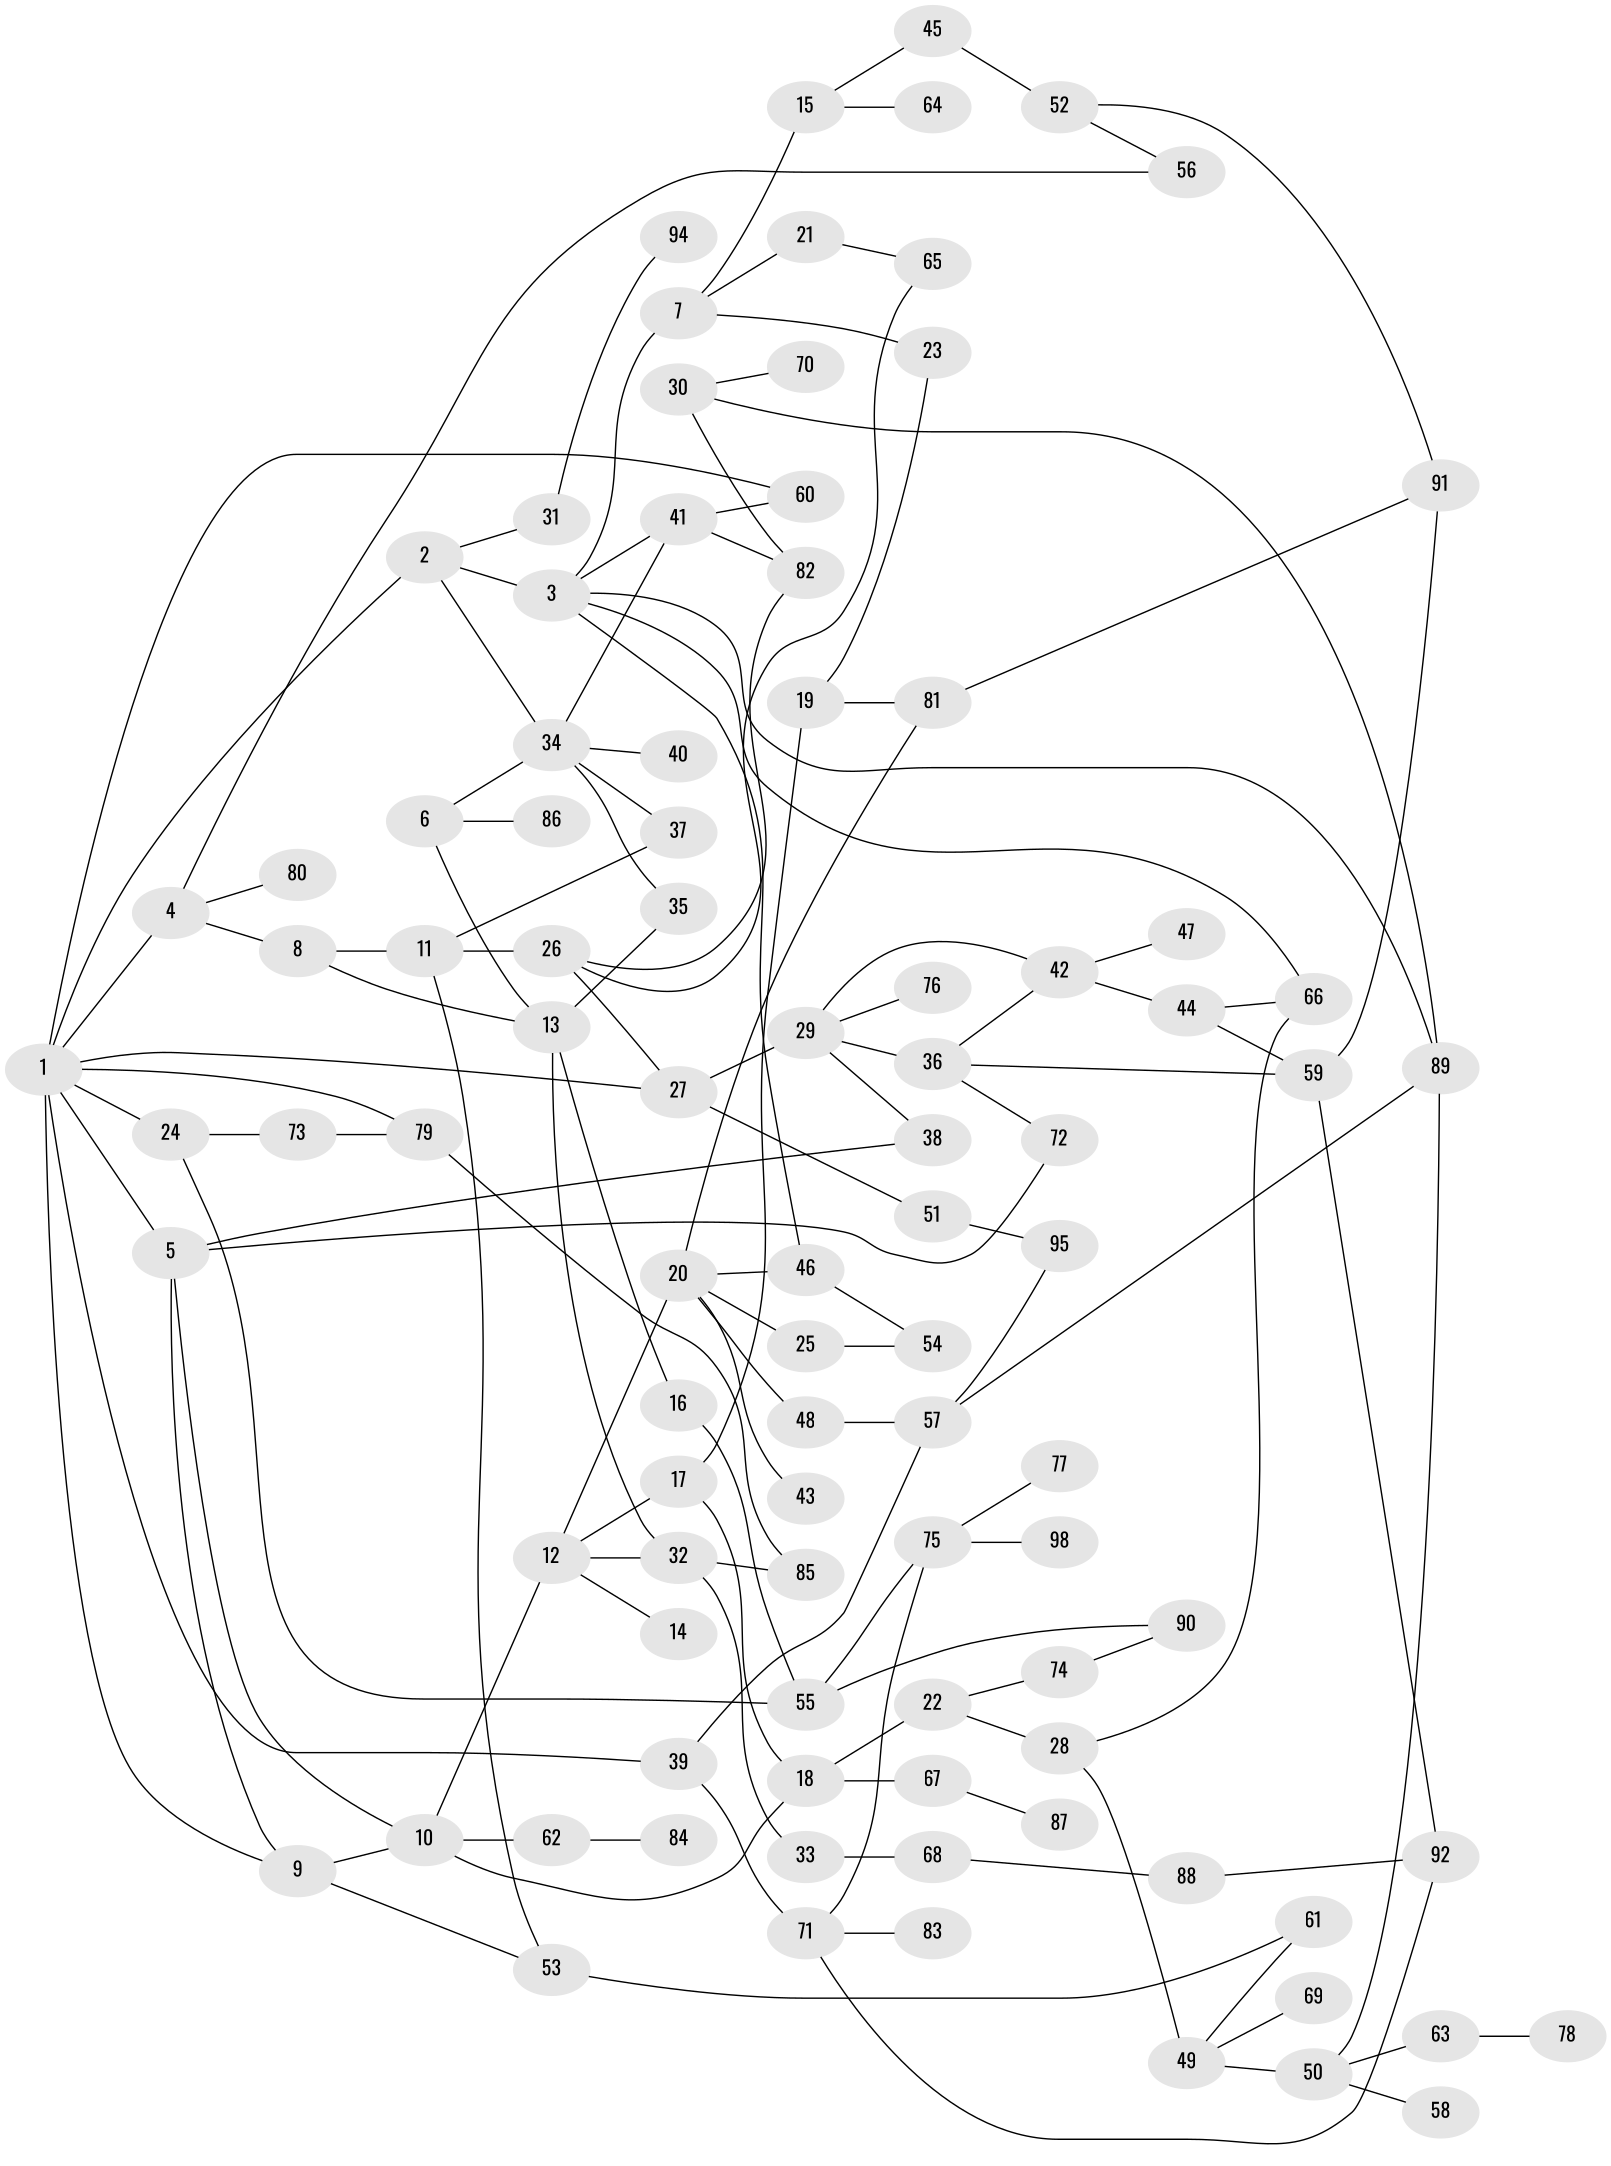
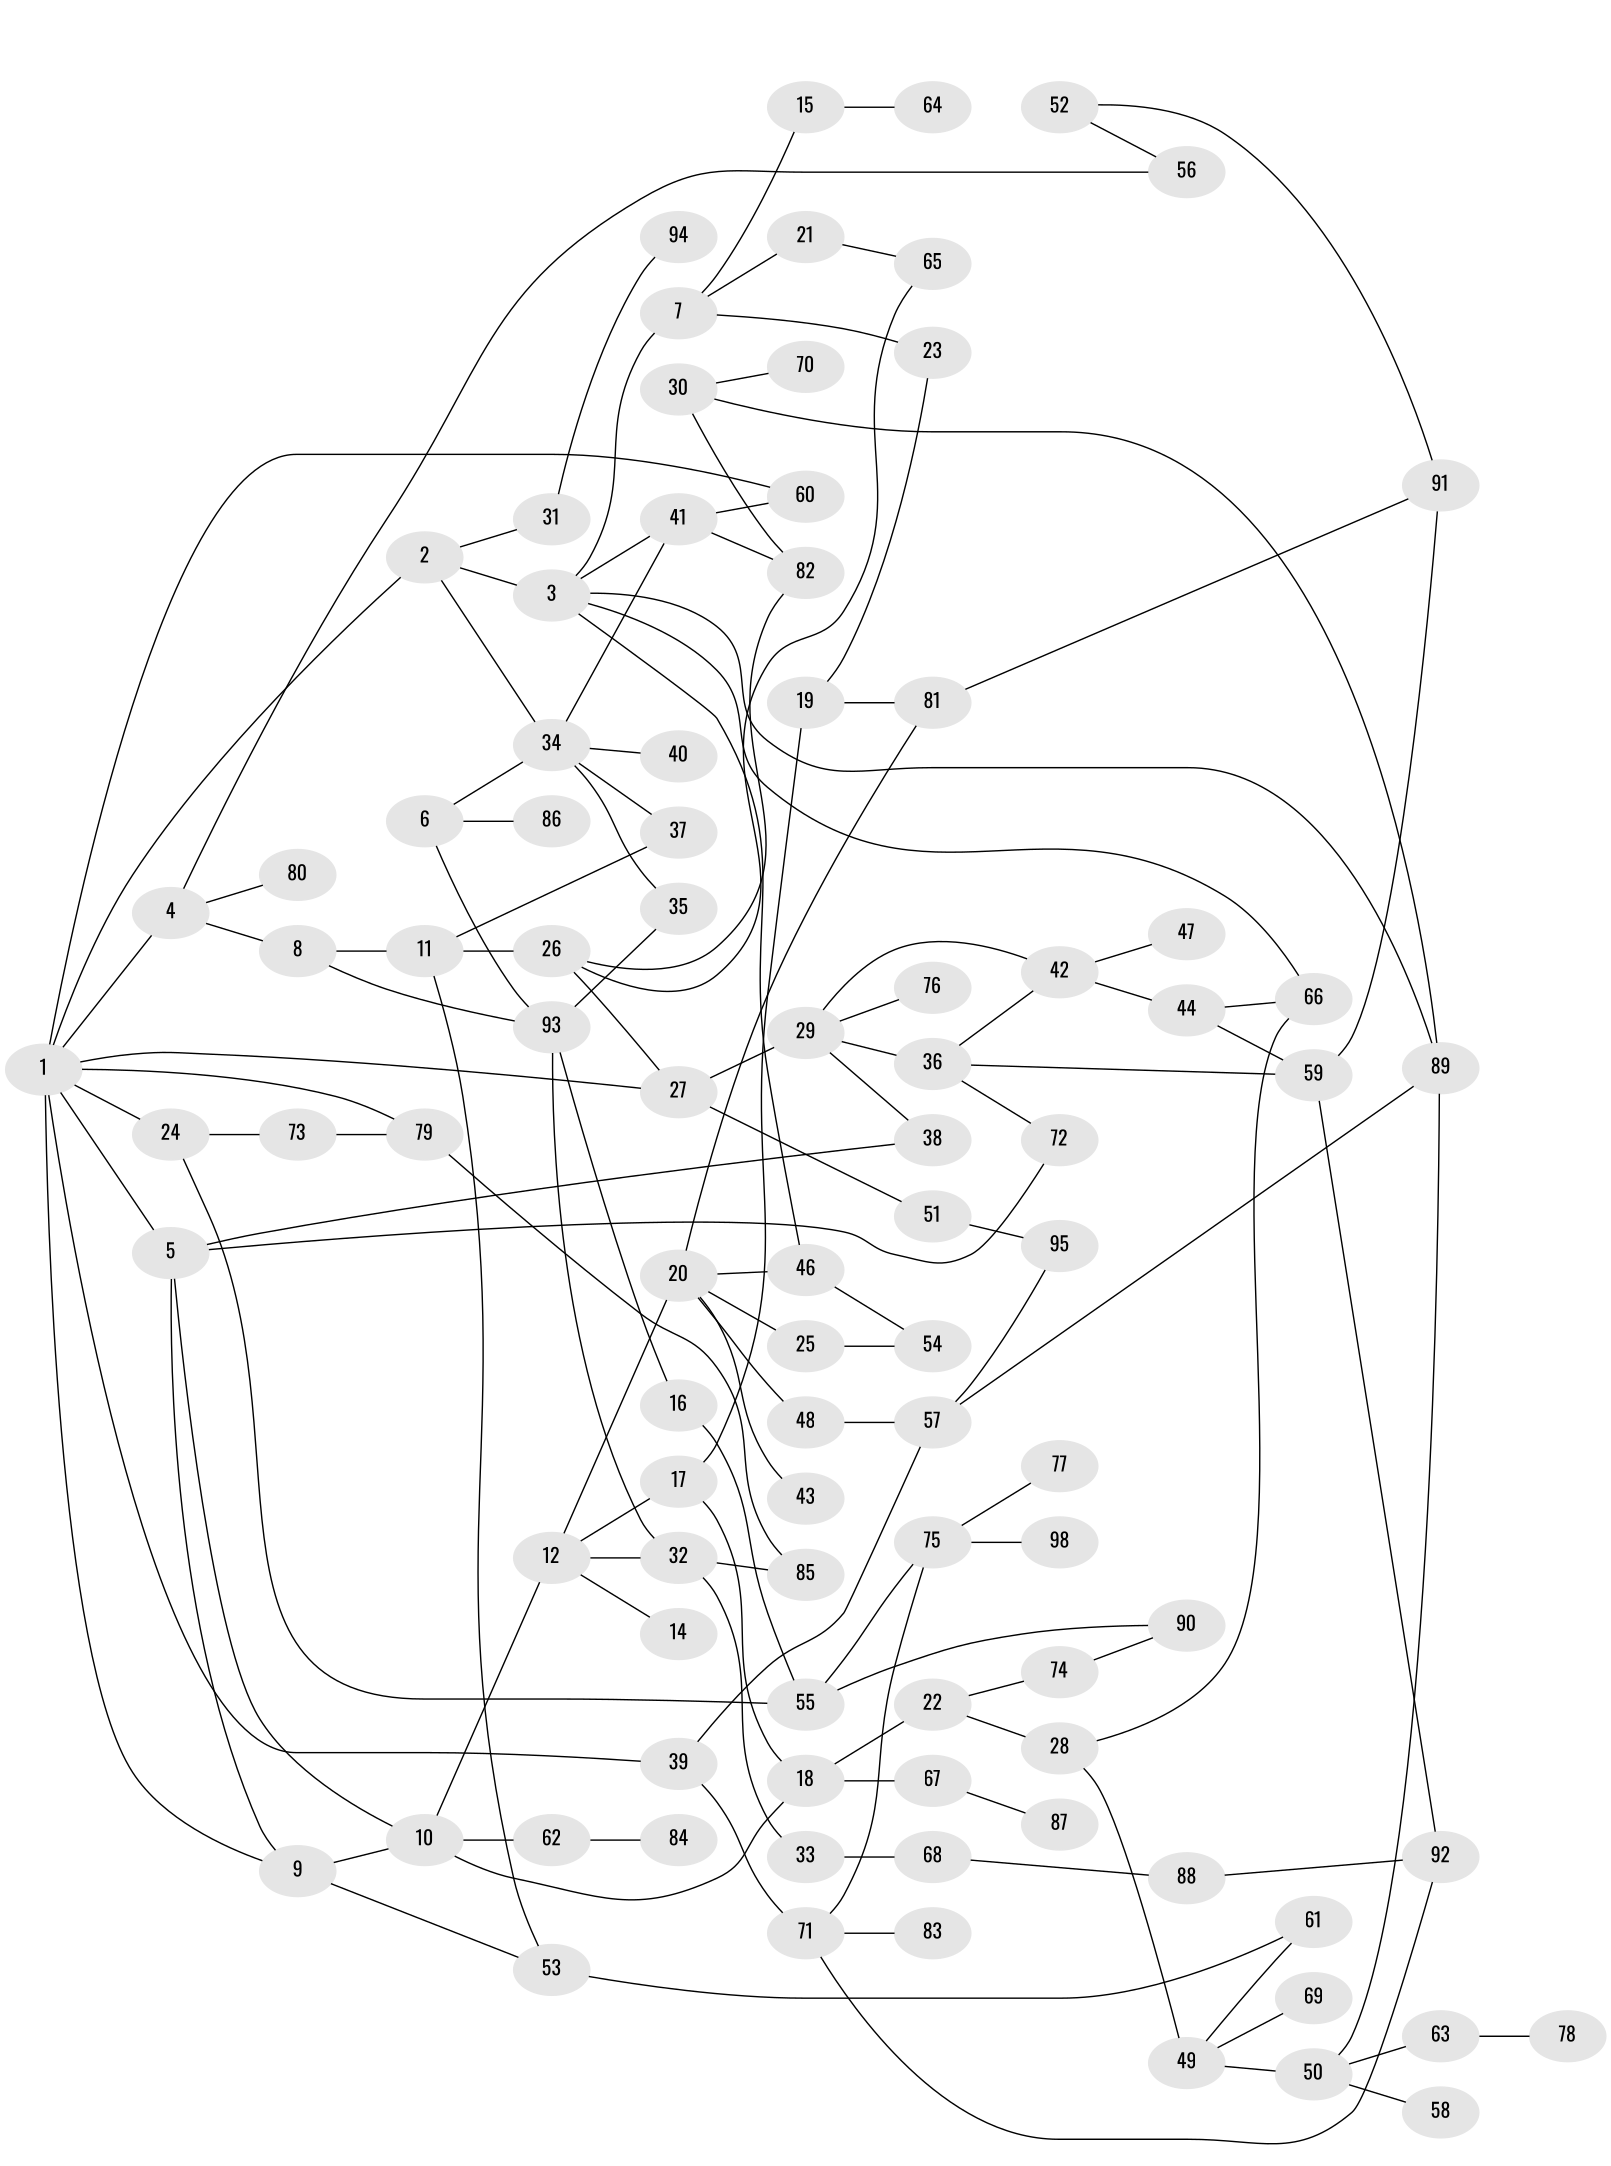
(933, 31) -> none
(552, 1027) -> (552, 1027)
